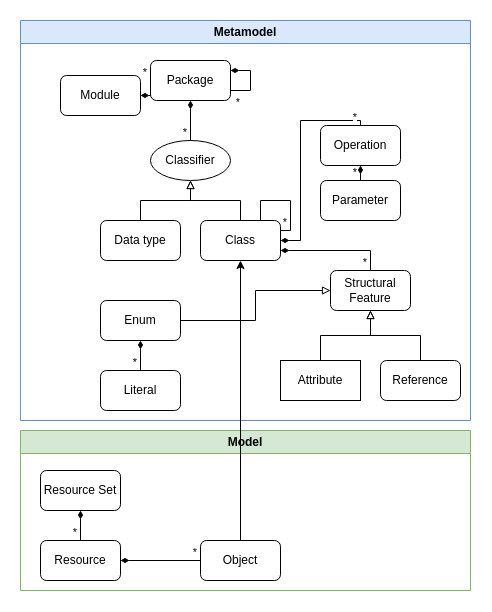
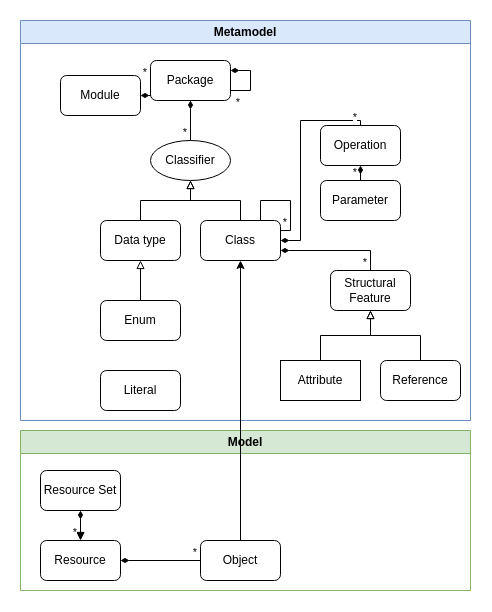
(256, 311) -> (141, 285)
(141, 359) -> none
(81, 534) -> (81, 531)
